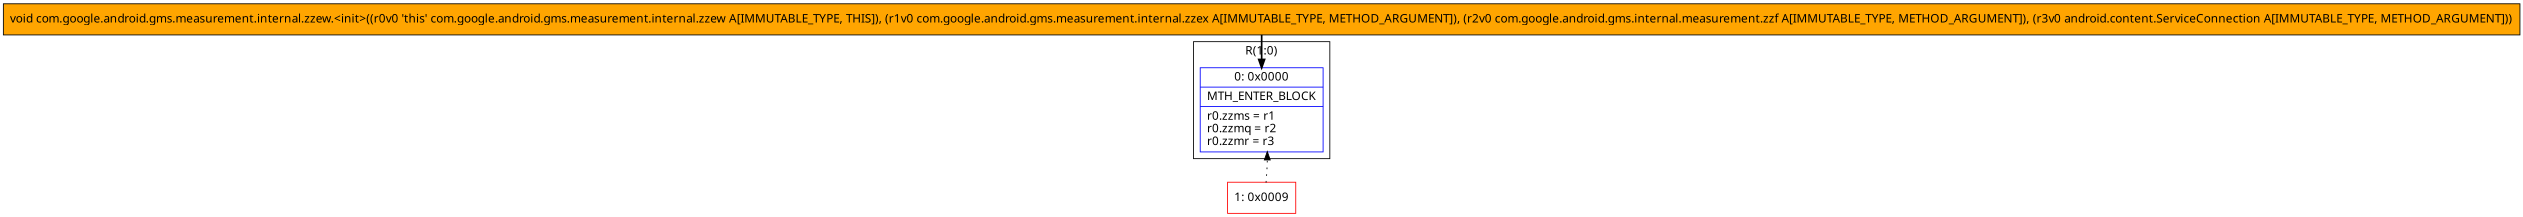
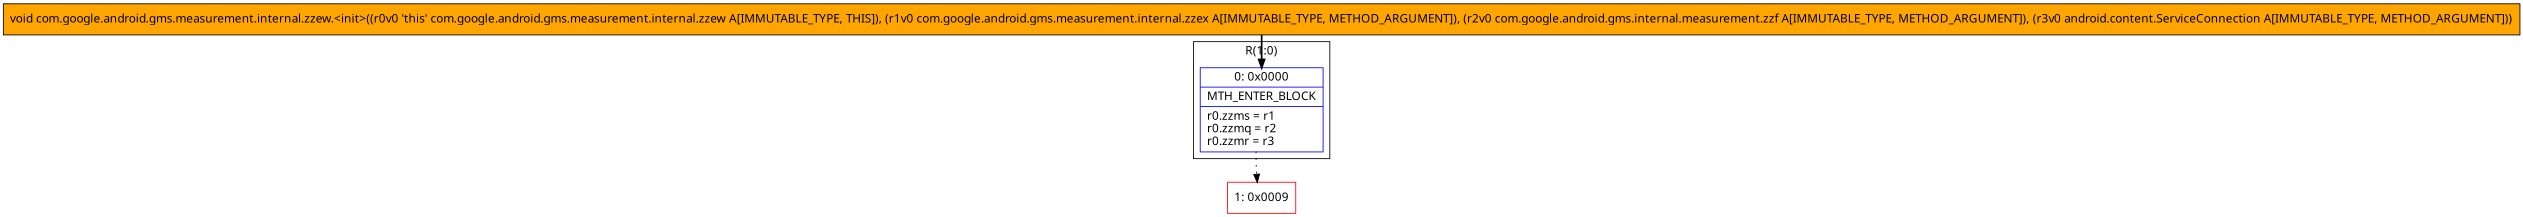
(1267, 171) -> (1256, 164)
